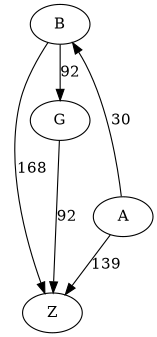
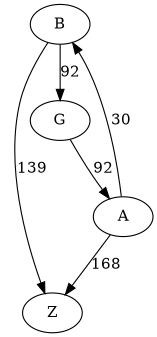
(33, 169) -> (33, 169)
(57, 211) -> (86, 165)
(107, 265) -> (107, 265)
